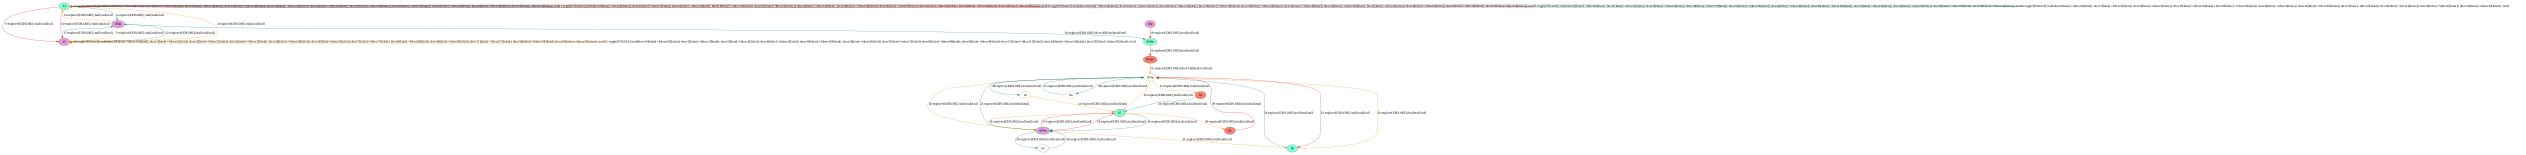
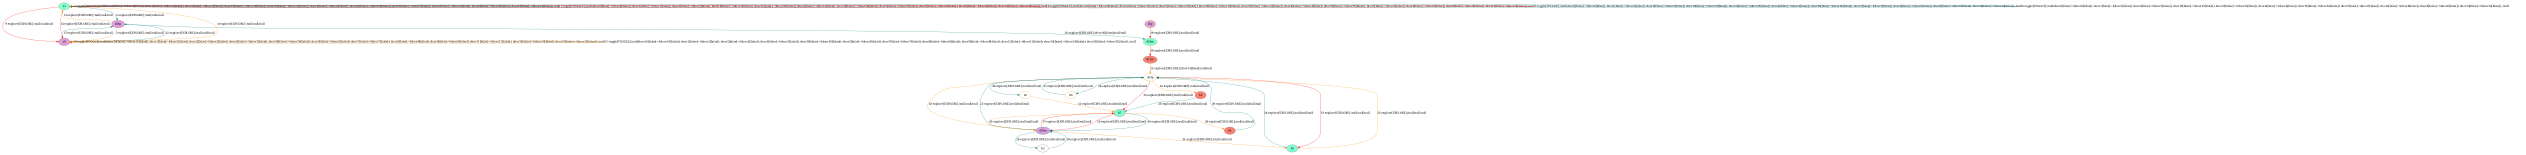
(1139, 96) -> (1139, 96)
(1212, 105) -> (1212, 105)
